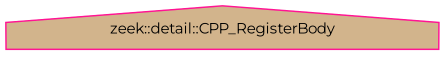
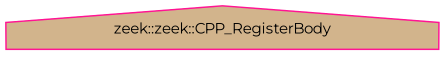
(222, 30) -> (222, 30)
